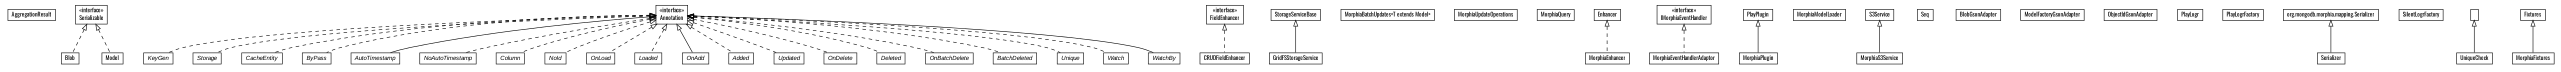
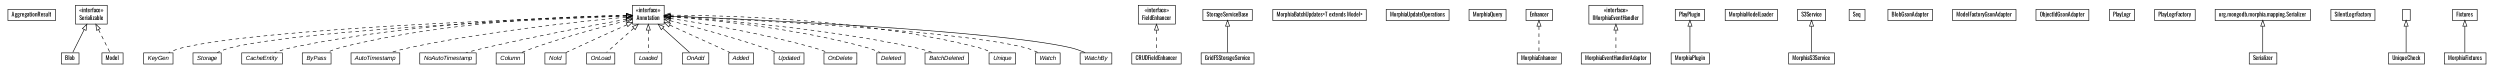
(520, 30) -> (508, 31)
(78, 41) -> (78, 41)
(949, 58) -> none
